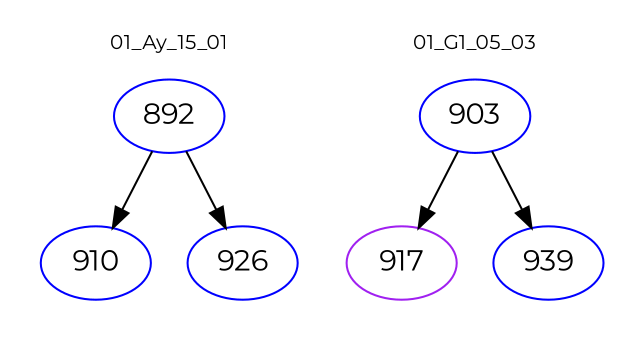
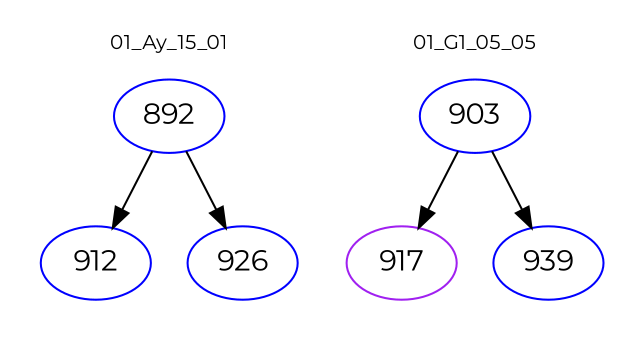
(475, 44) -> (475, 44)
(96, 263) -> (96, 263)
